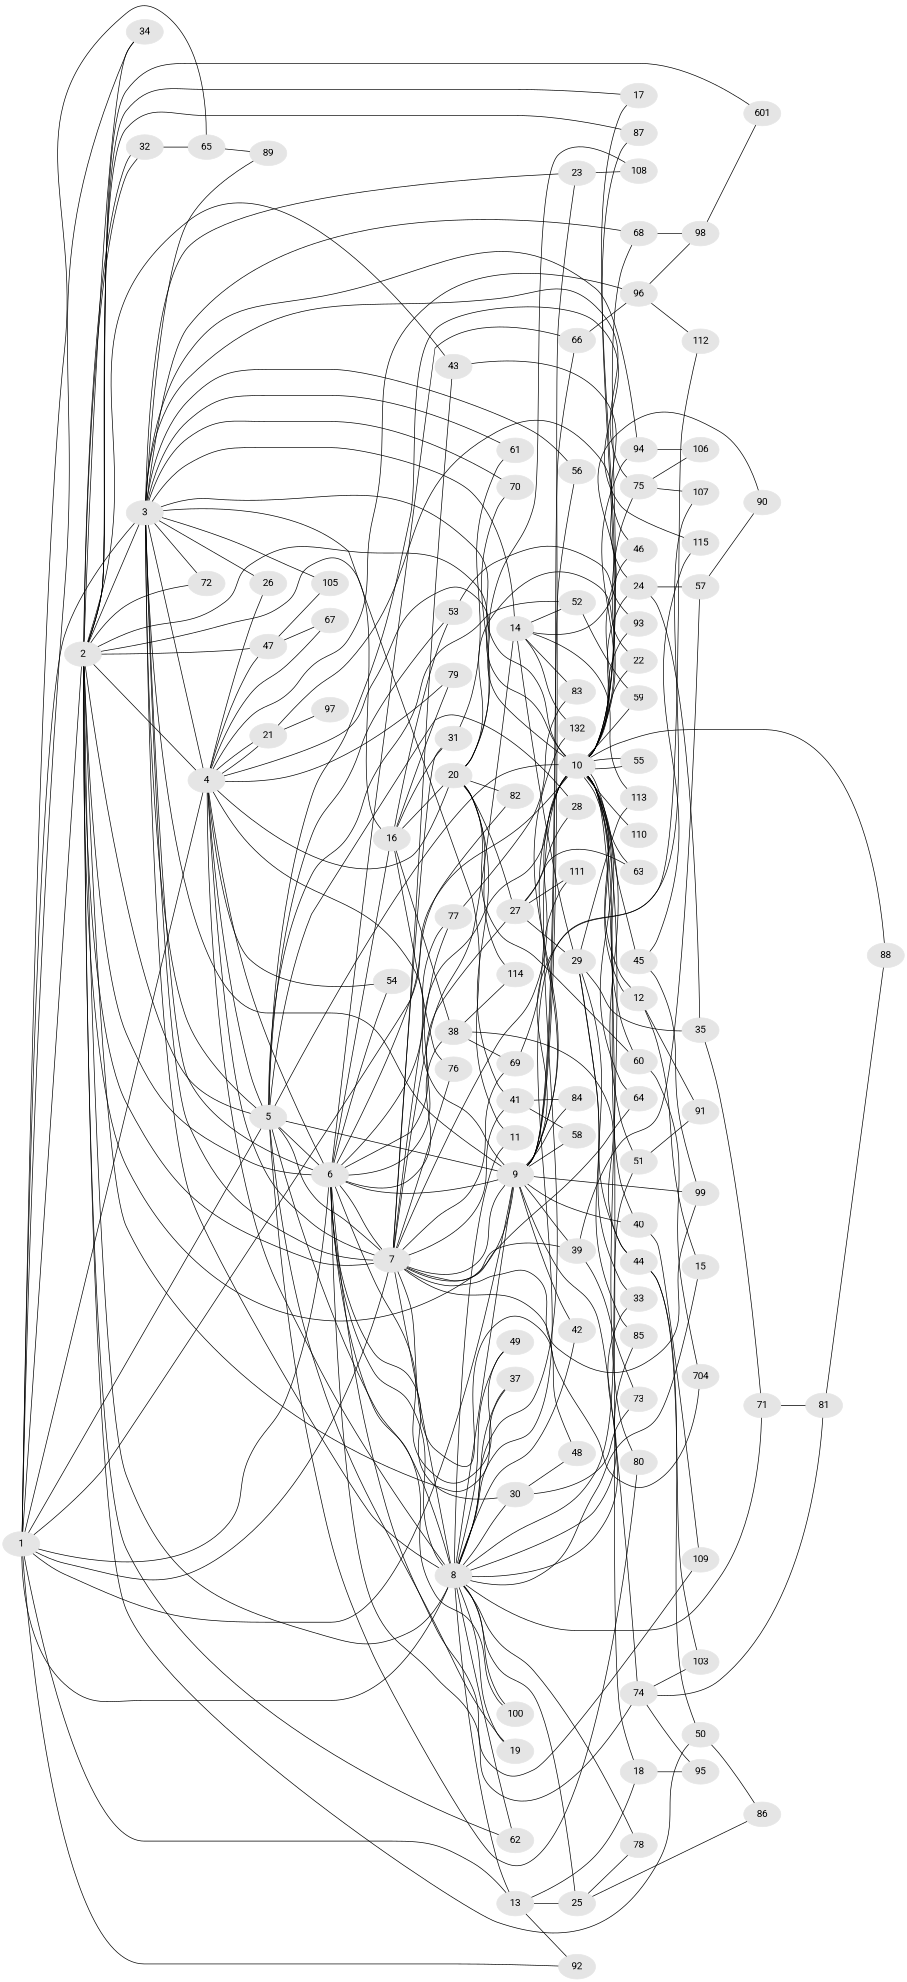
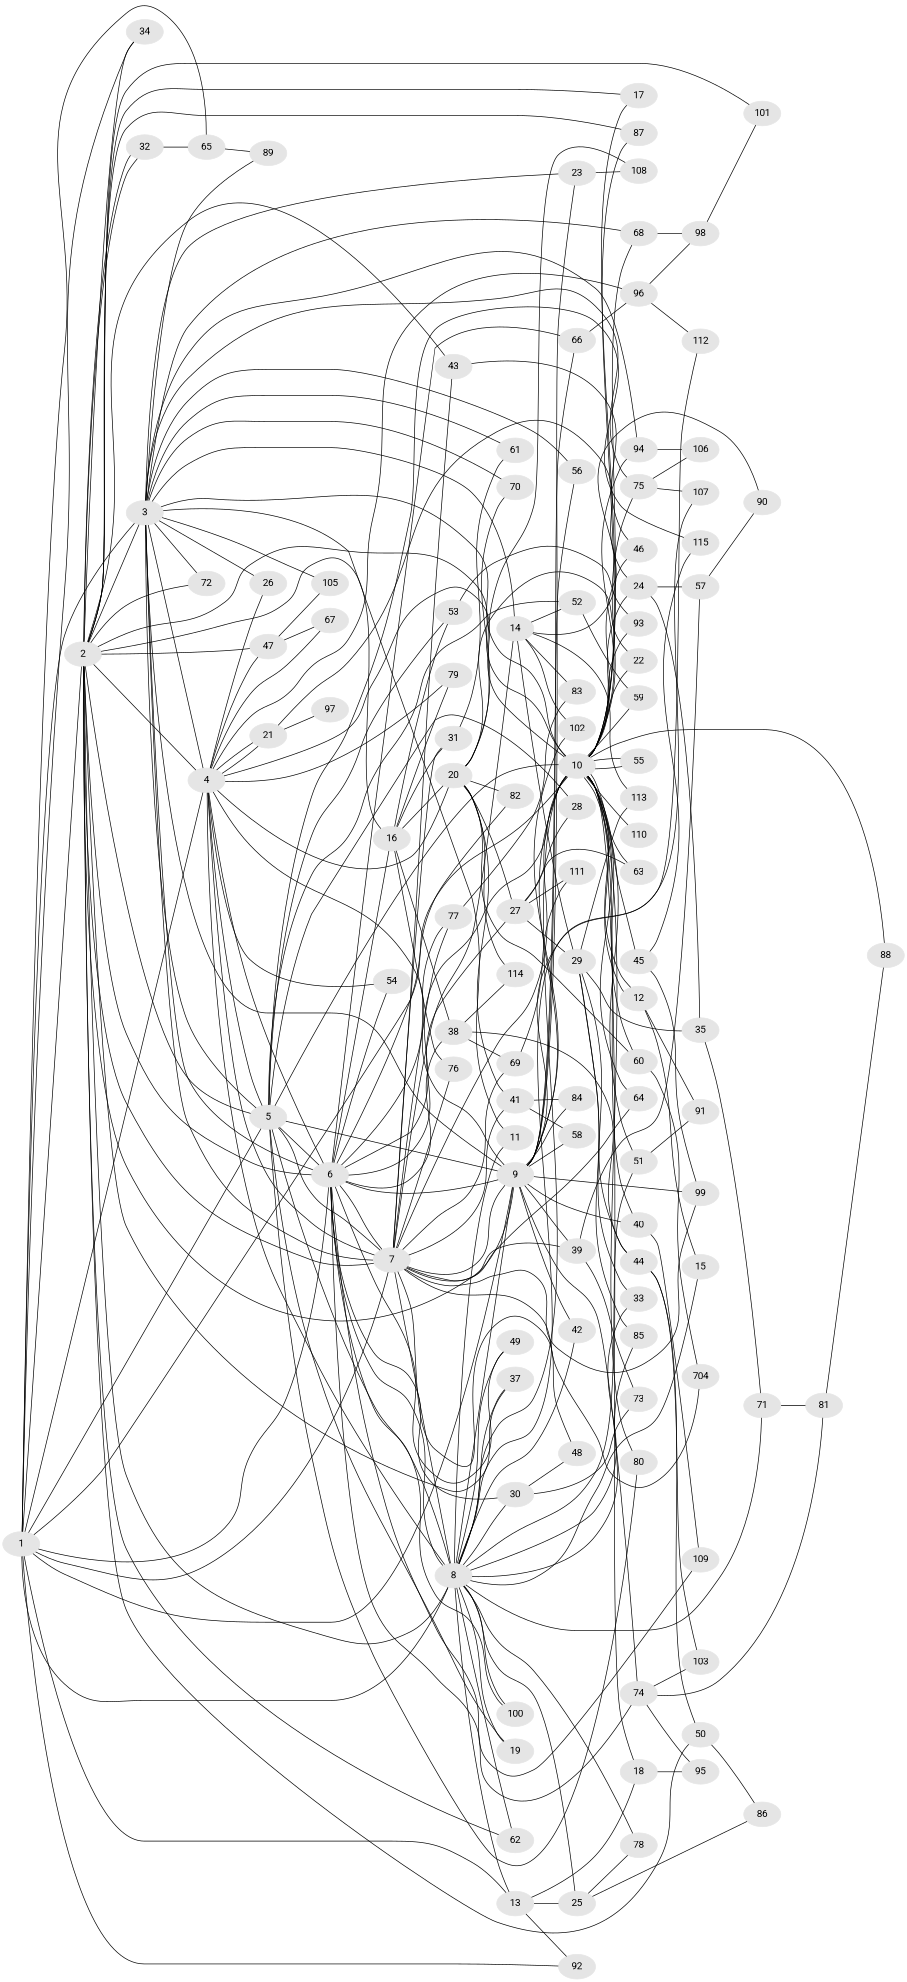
(762, 113) -> (762, 113)
(577, 729) -> (577, 729)
(171, 1088) -> none
